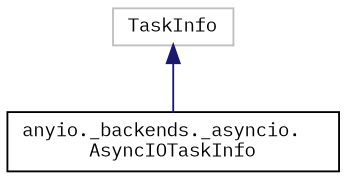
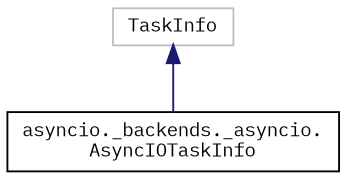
(173, 142) -> (173, 142)
